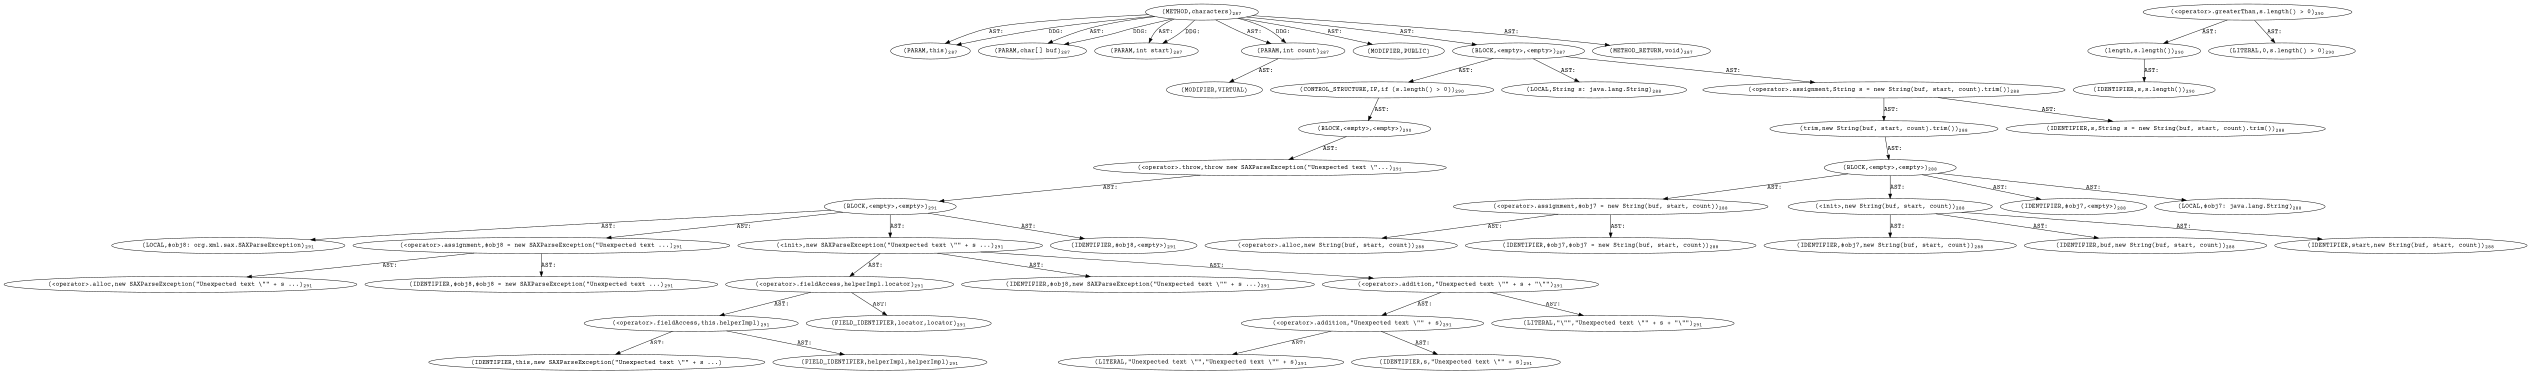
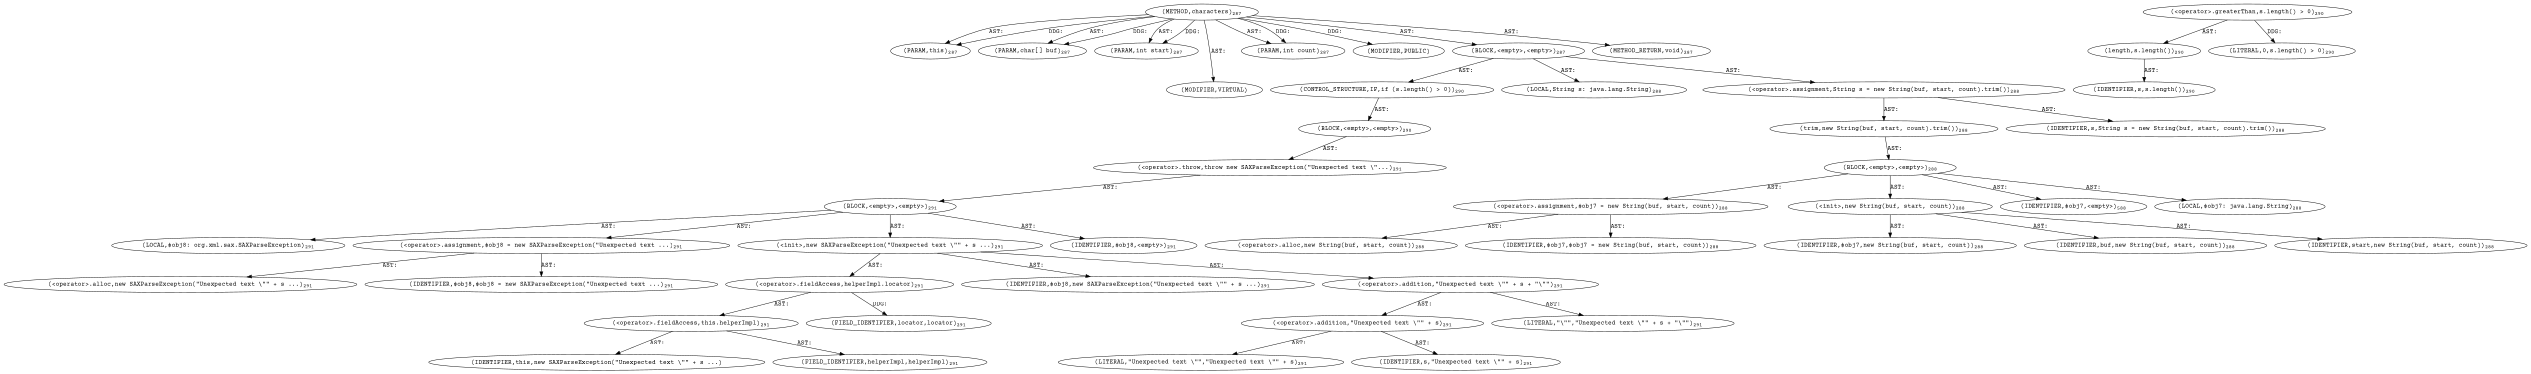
(1337, 32) -> (1337, 32)
(2277, 32) -> (2277, 32)
(1256, 69) -> (1209, 48)
(2122, 206) -> (2122, 206)
(882, 304) -> (882, 304)
